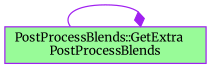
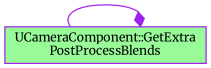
(105, 45) -> (105, 45)
